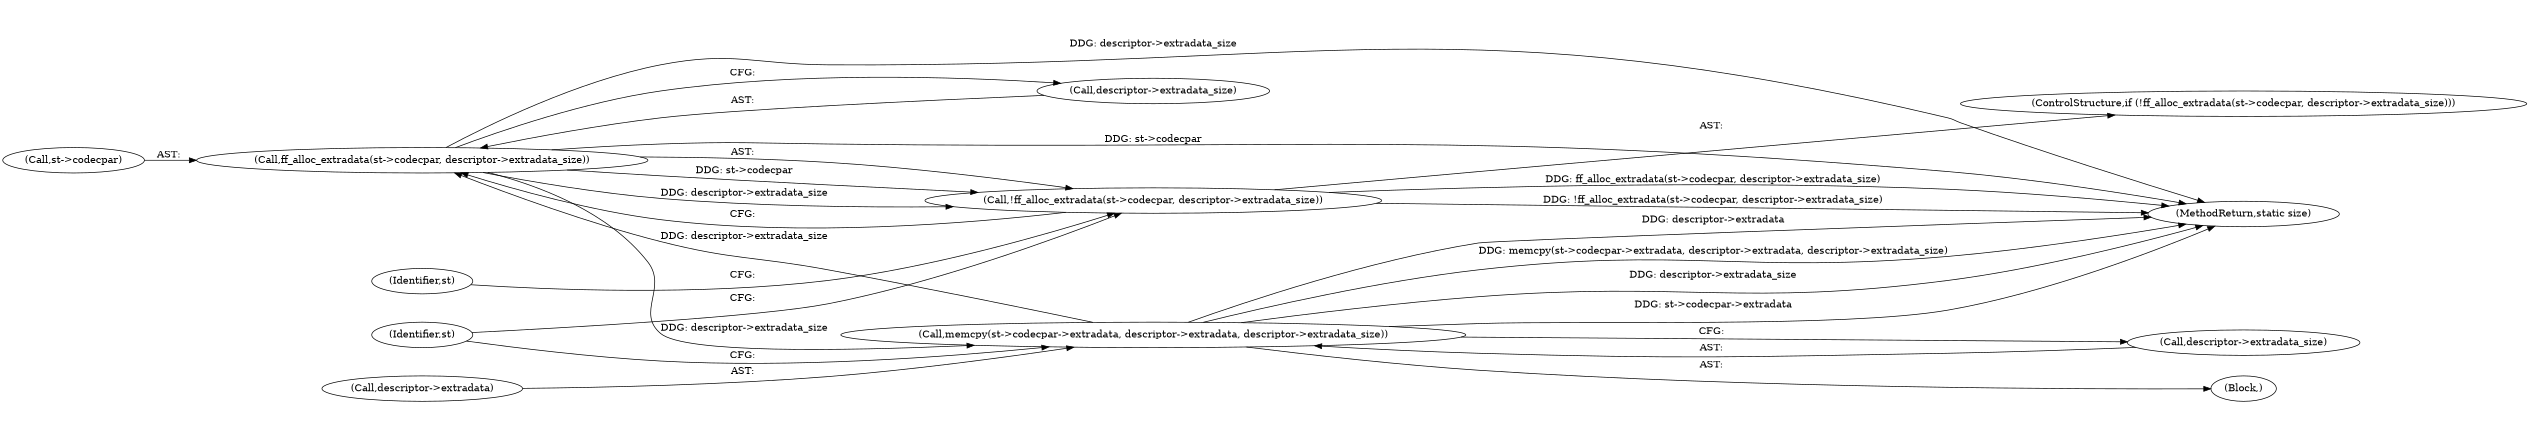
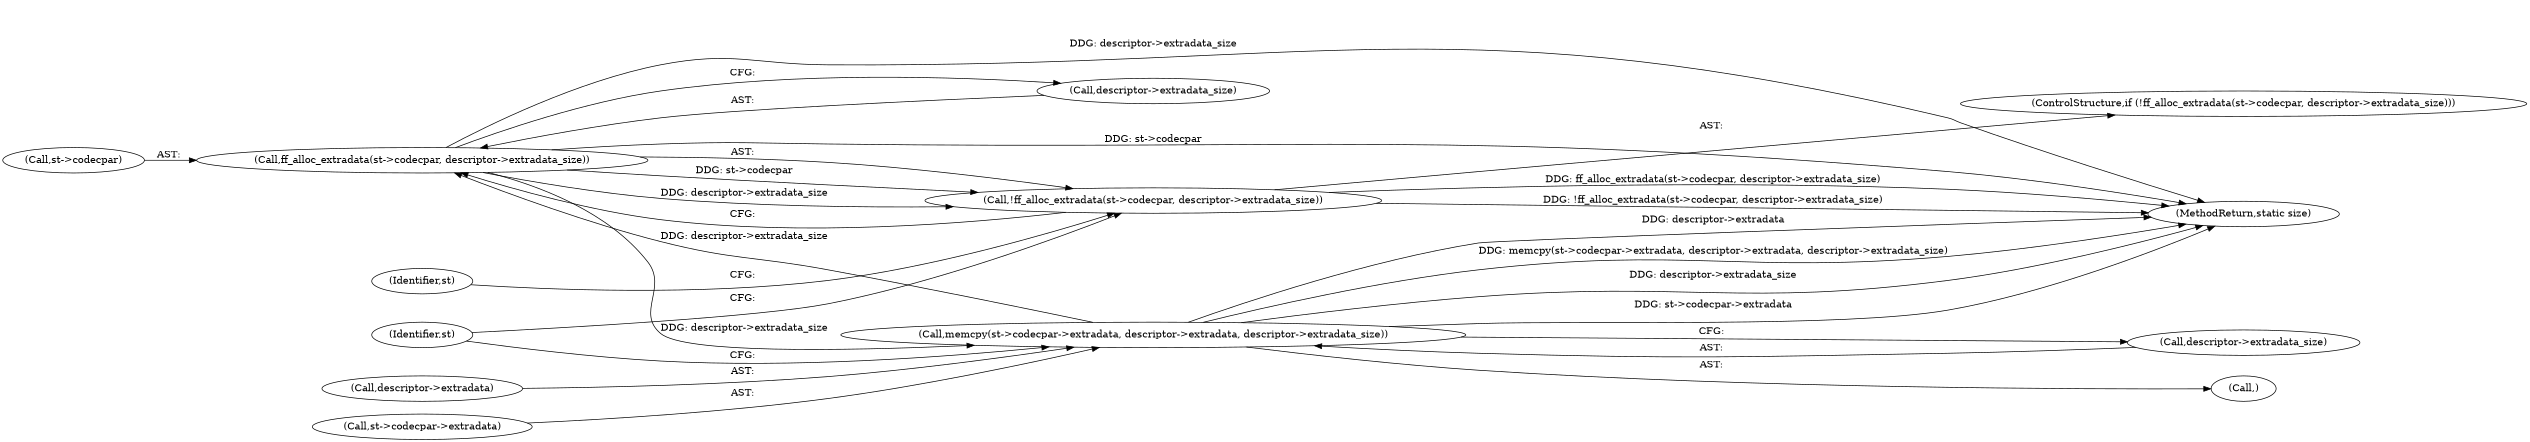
(2244, 389) -> (2244, 389)
none -> (422, 427)
